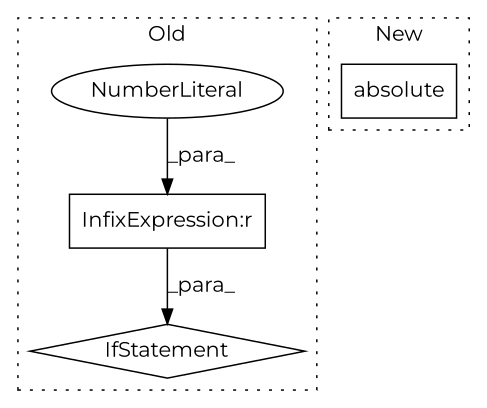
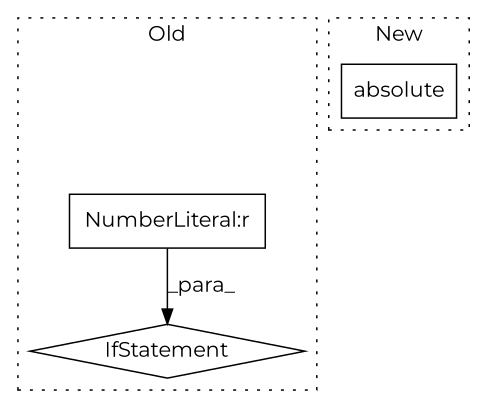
(167, 91) -> none
(167, 221) -> (167, 221)
